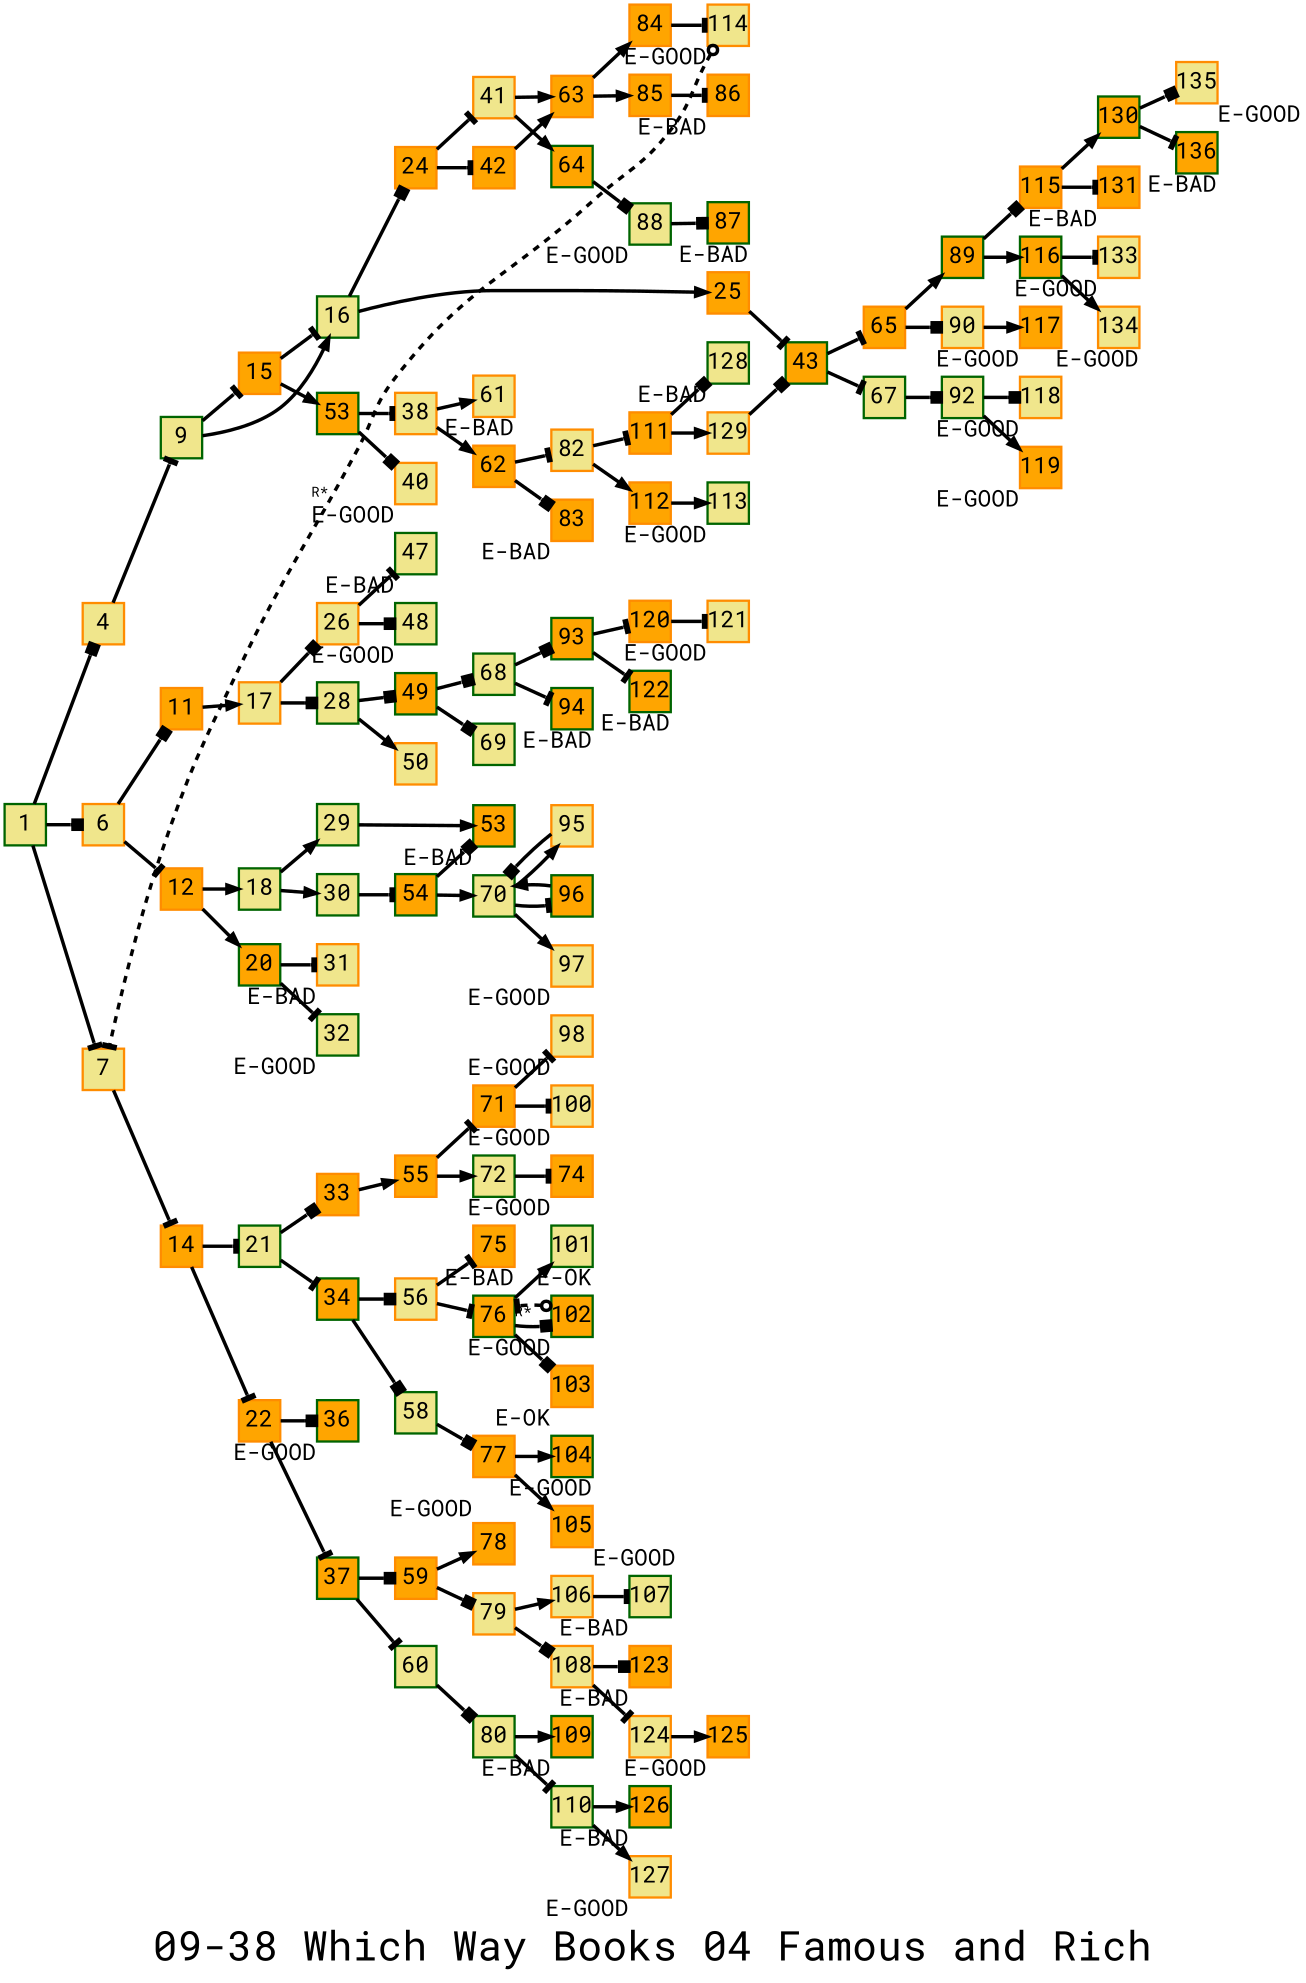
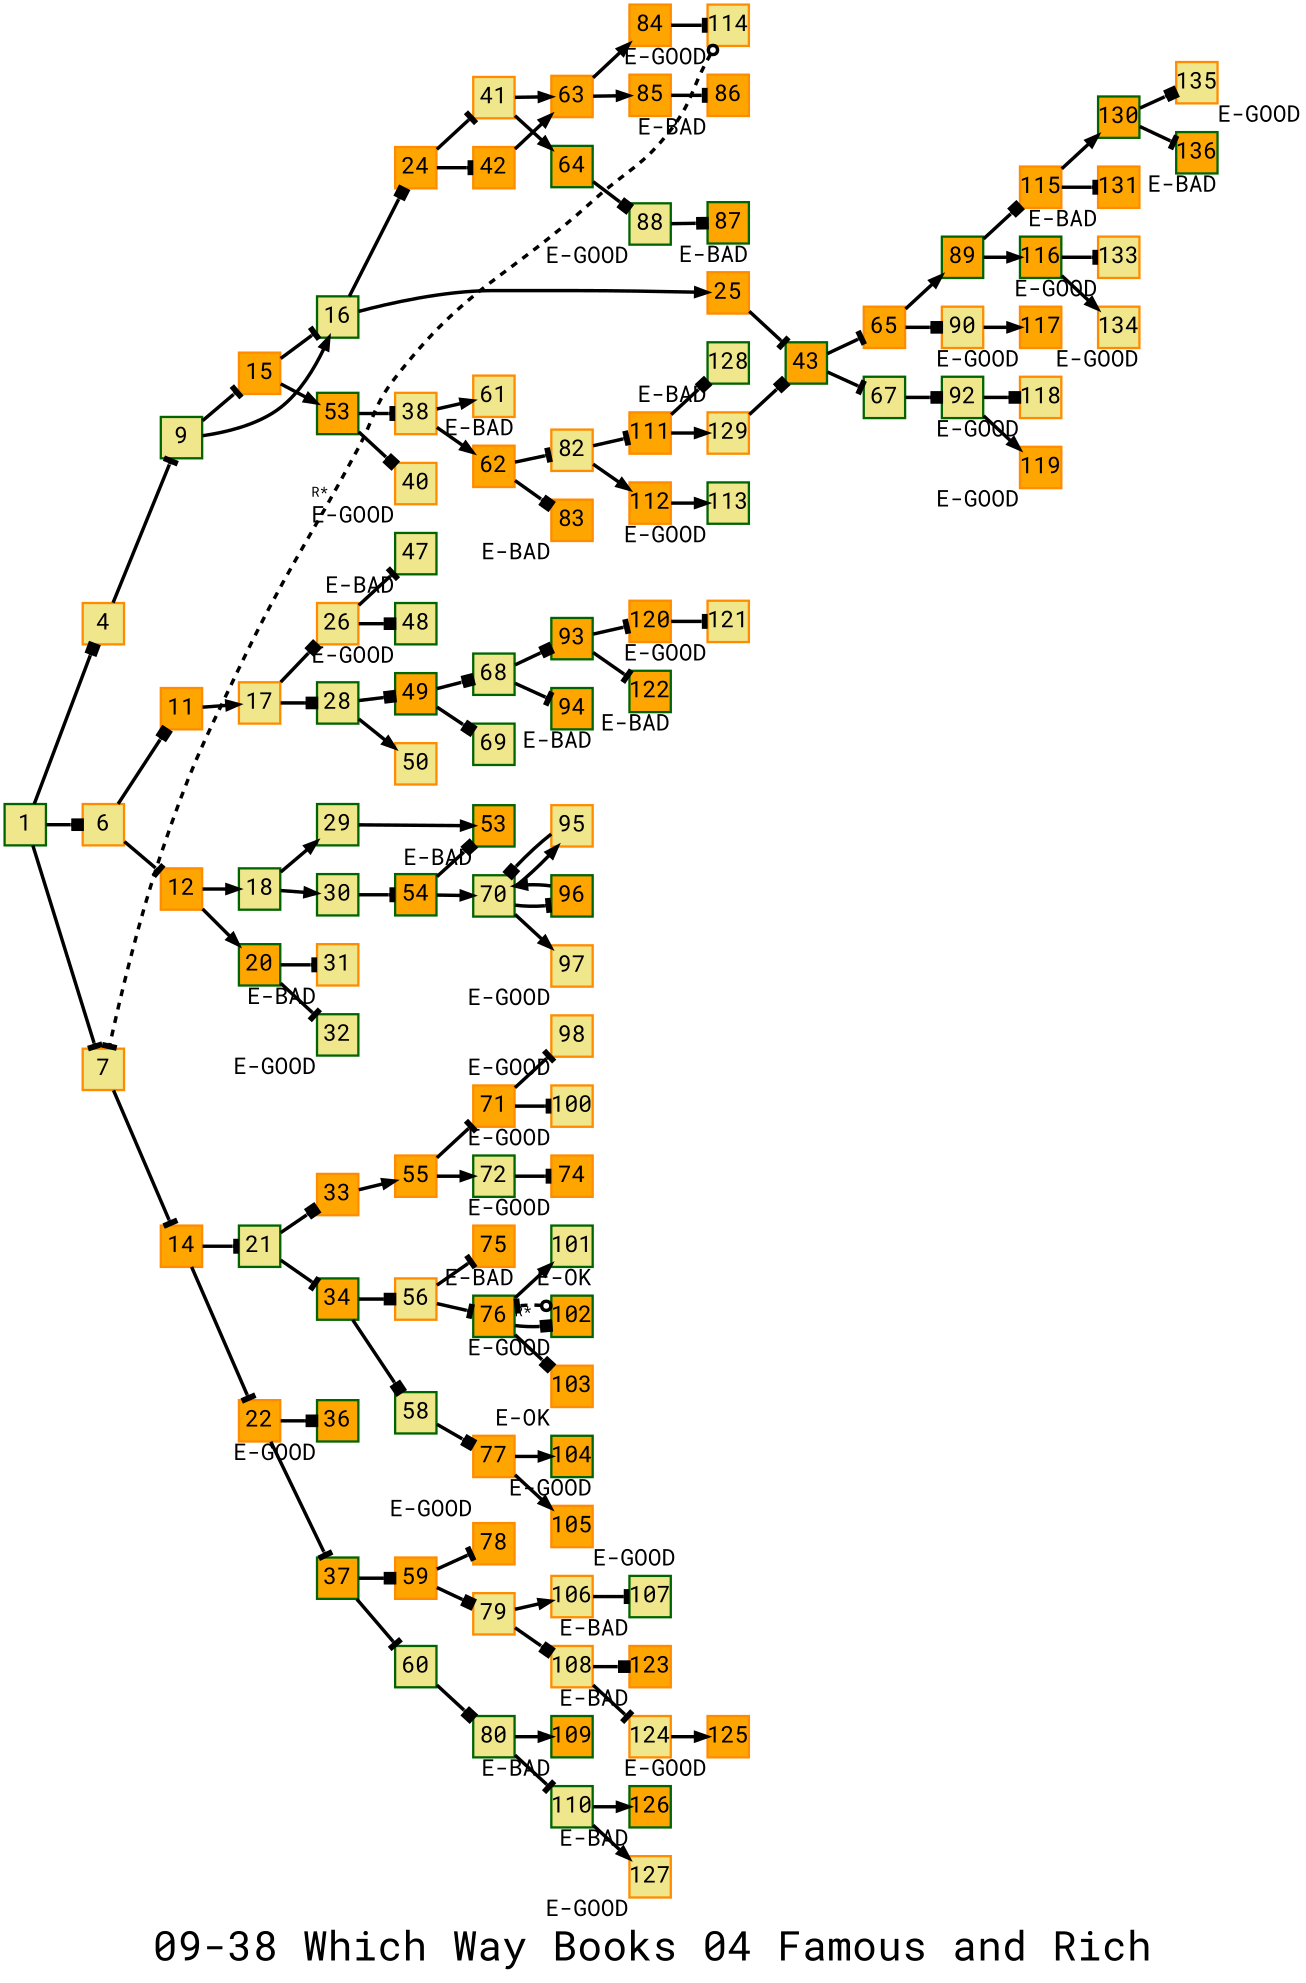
(449, 1563) -> (452, 1562)
